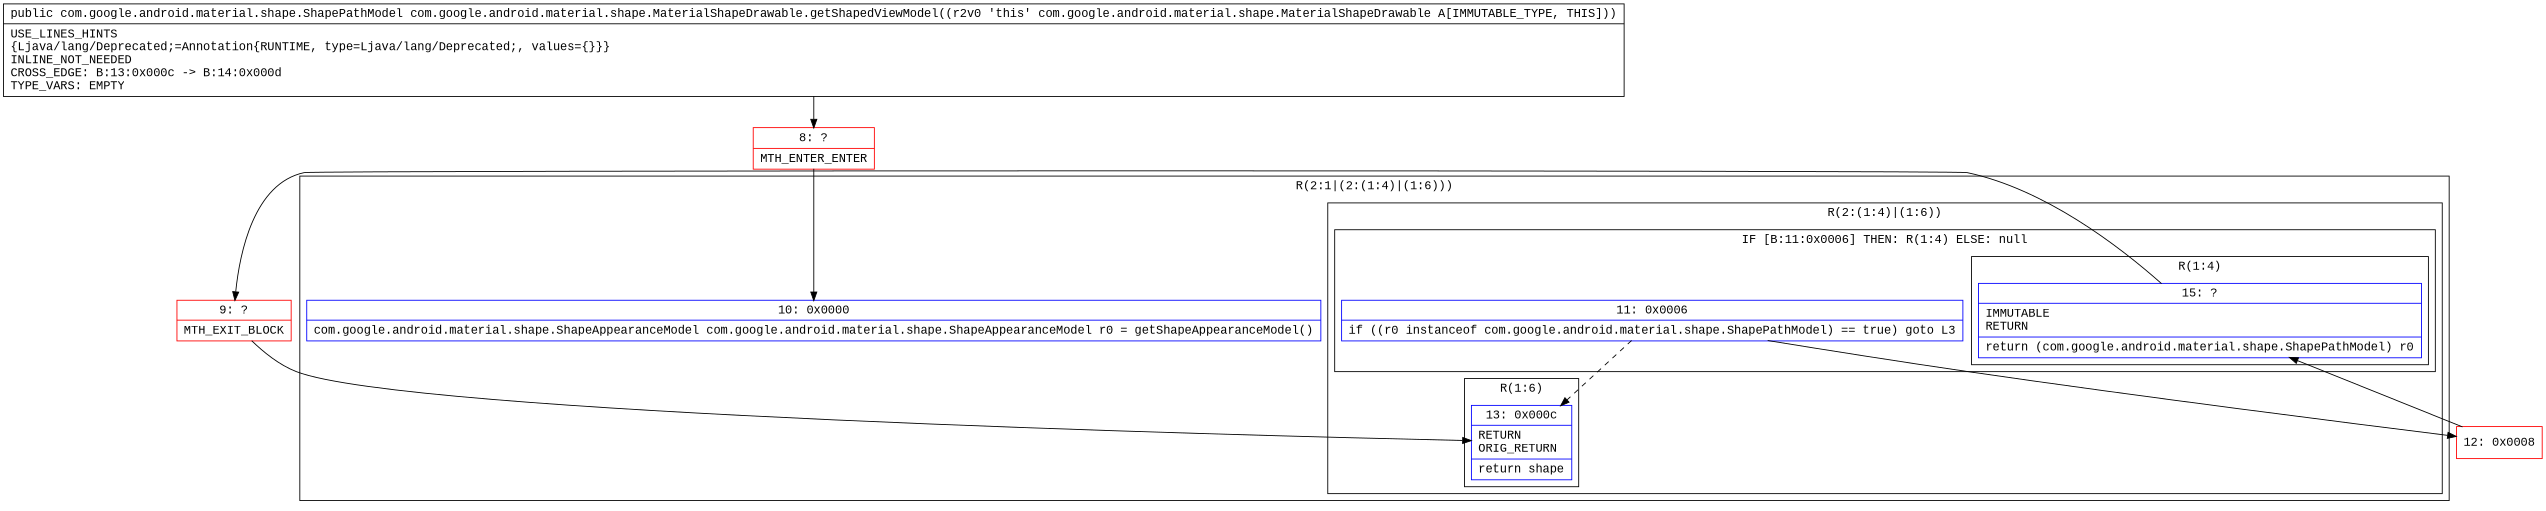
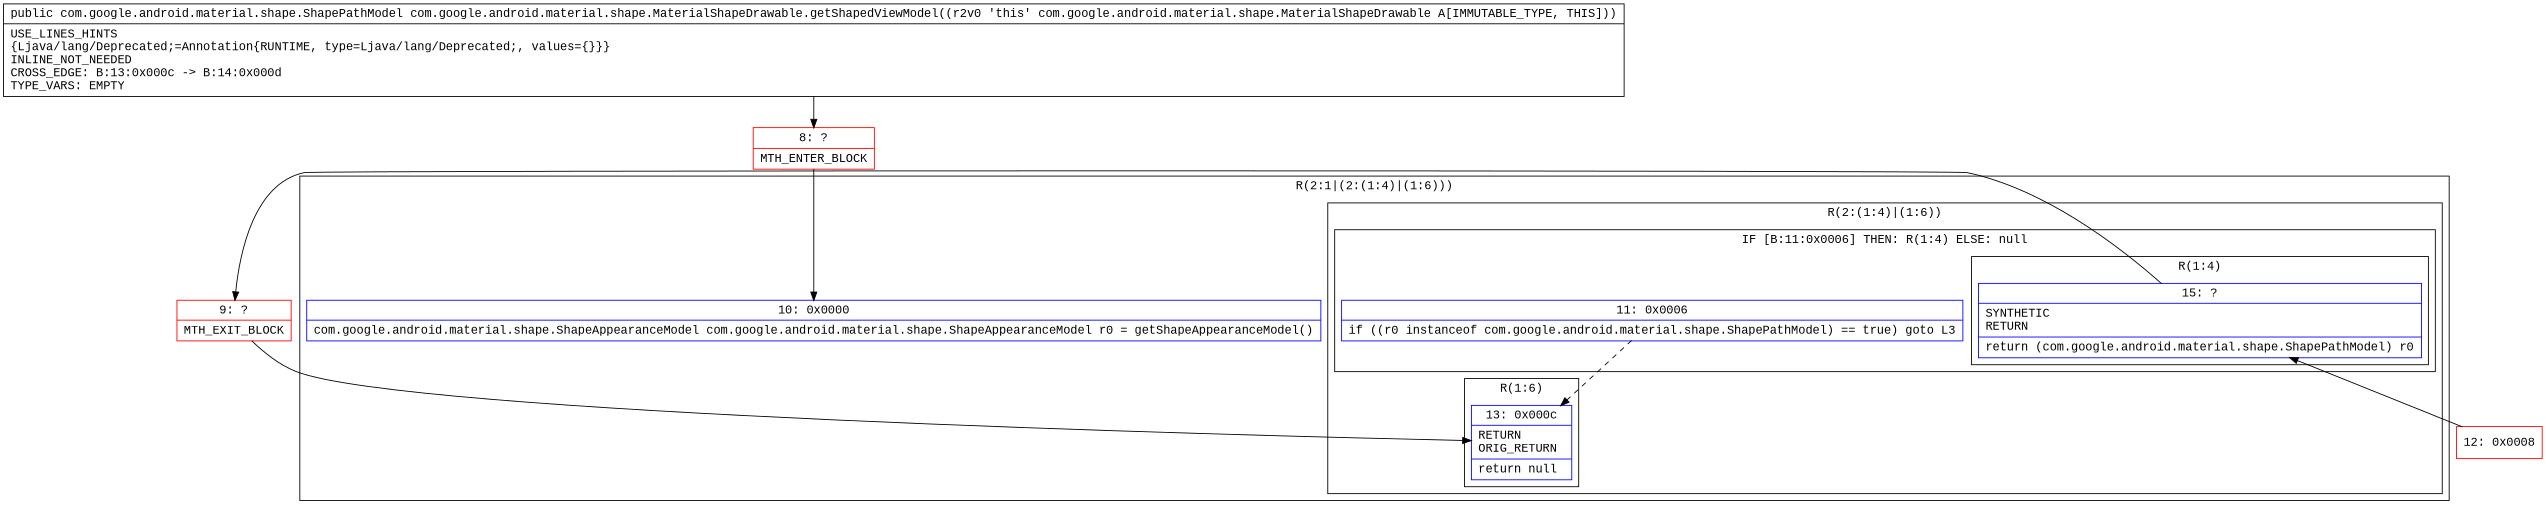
(814, 158) -> (814, 158)
(2018, 313) -> (2018, 313)
(2107, 391) -> none
(1522, 469) -> (1518, 469)
